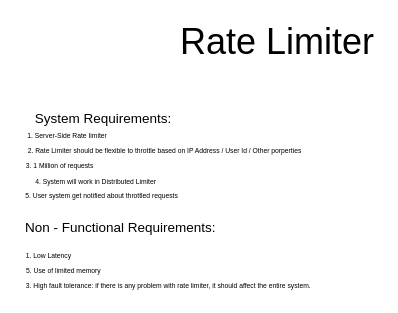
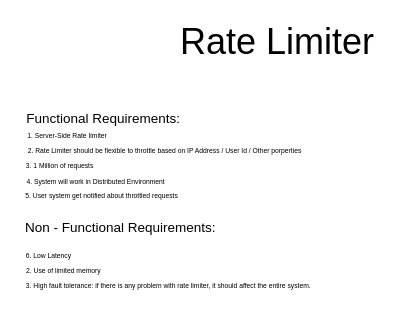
(104, 124) -> (104, 124)
(96, 181) -> (96, 181)
(49, 255) -> (49, 255)
(64, 270) -> (64, 270)
